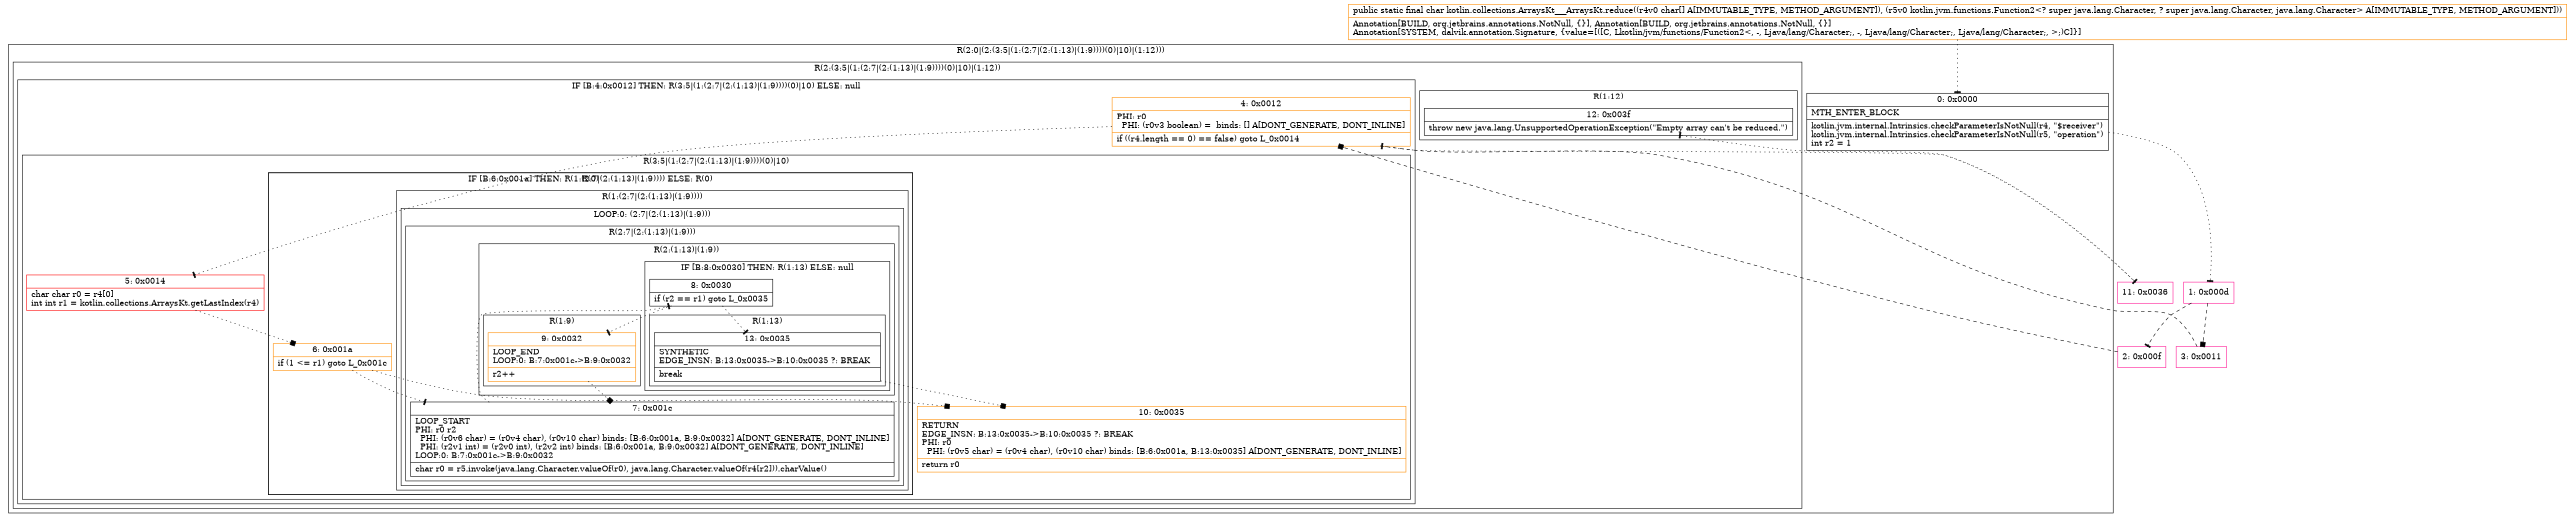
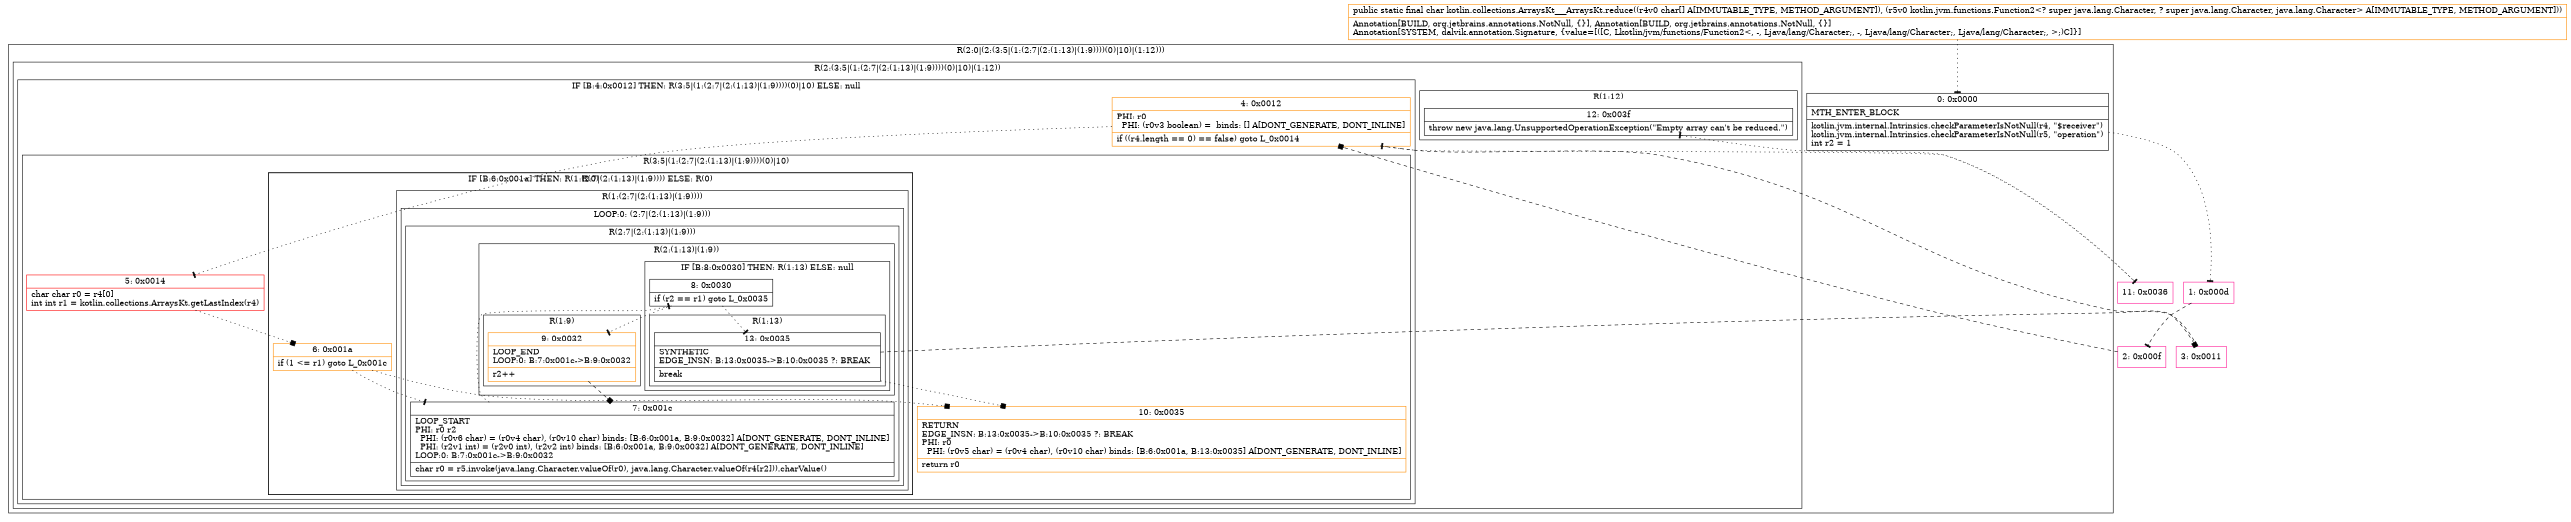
(2205, 322) -> (1543, 327)
(598, 390) -> (598, 390)
